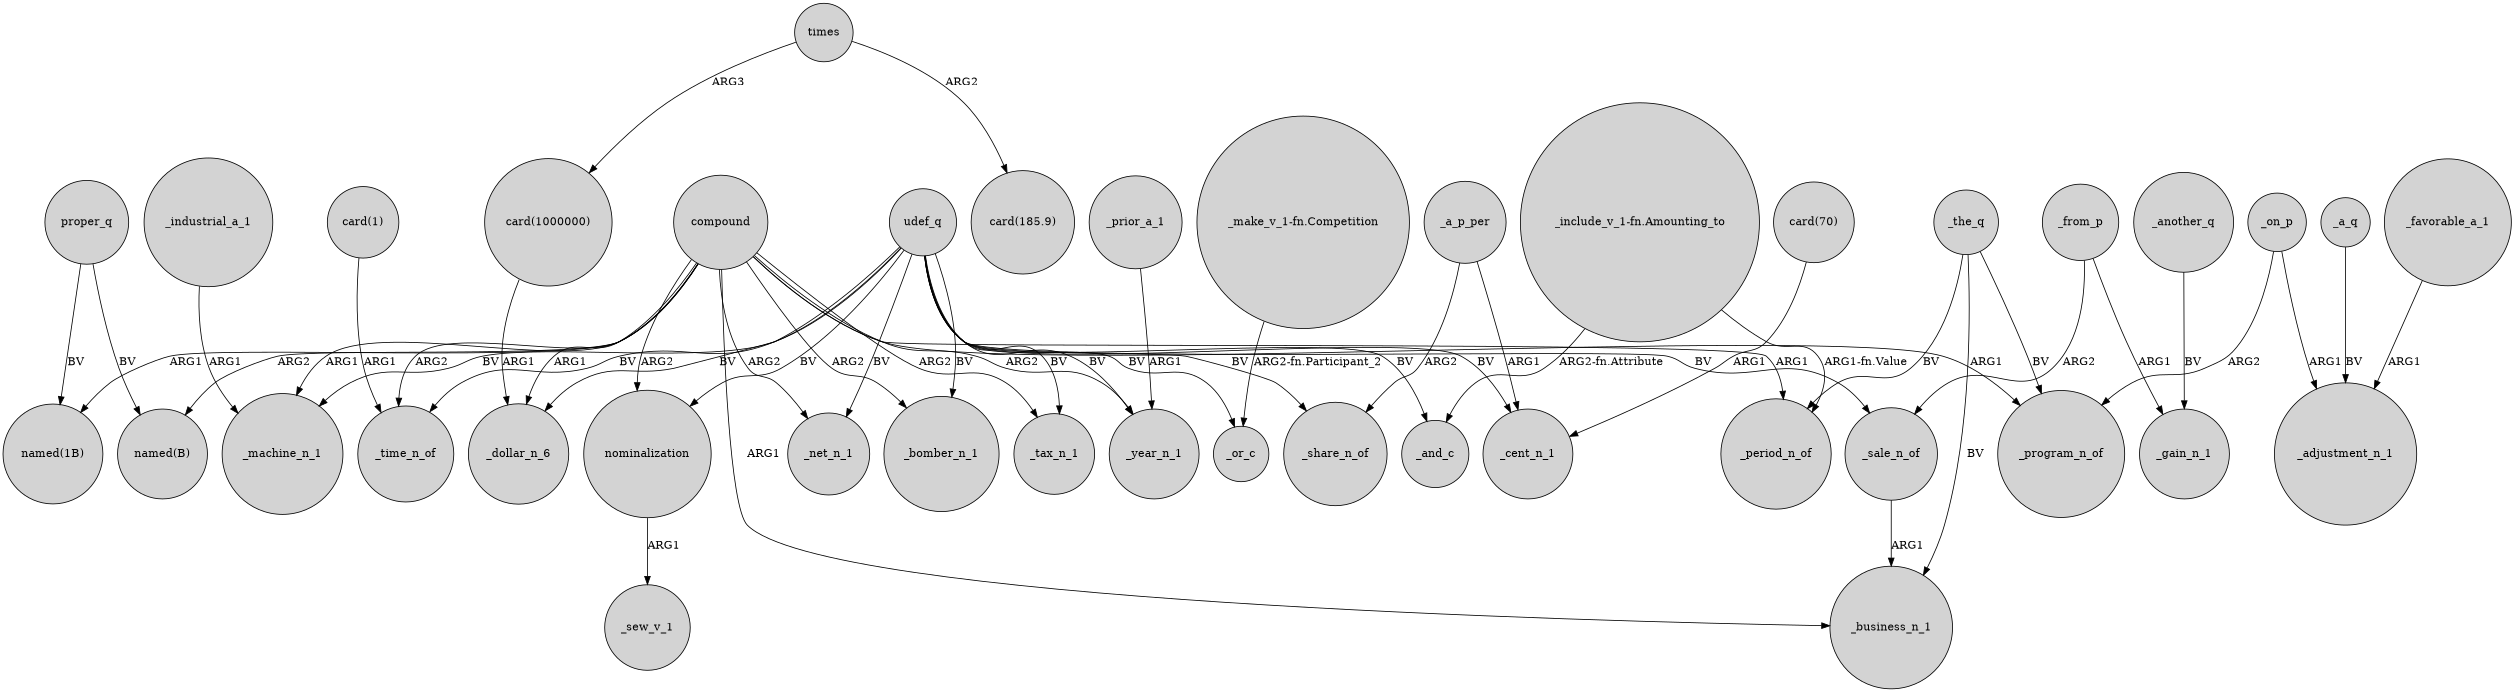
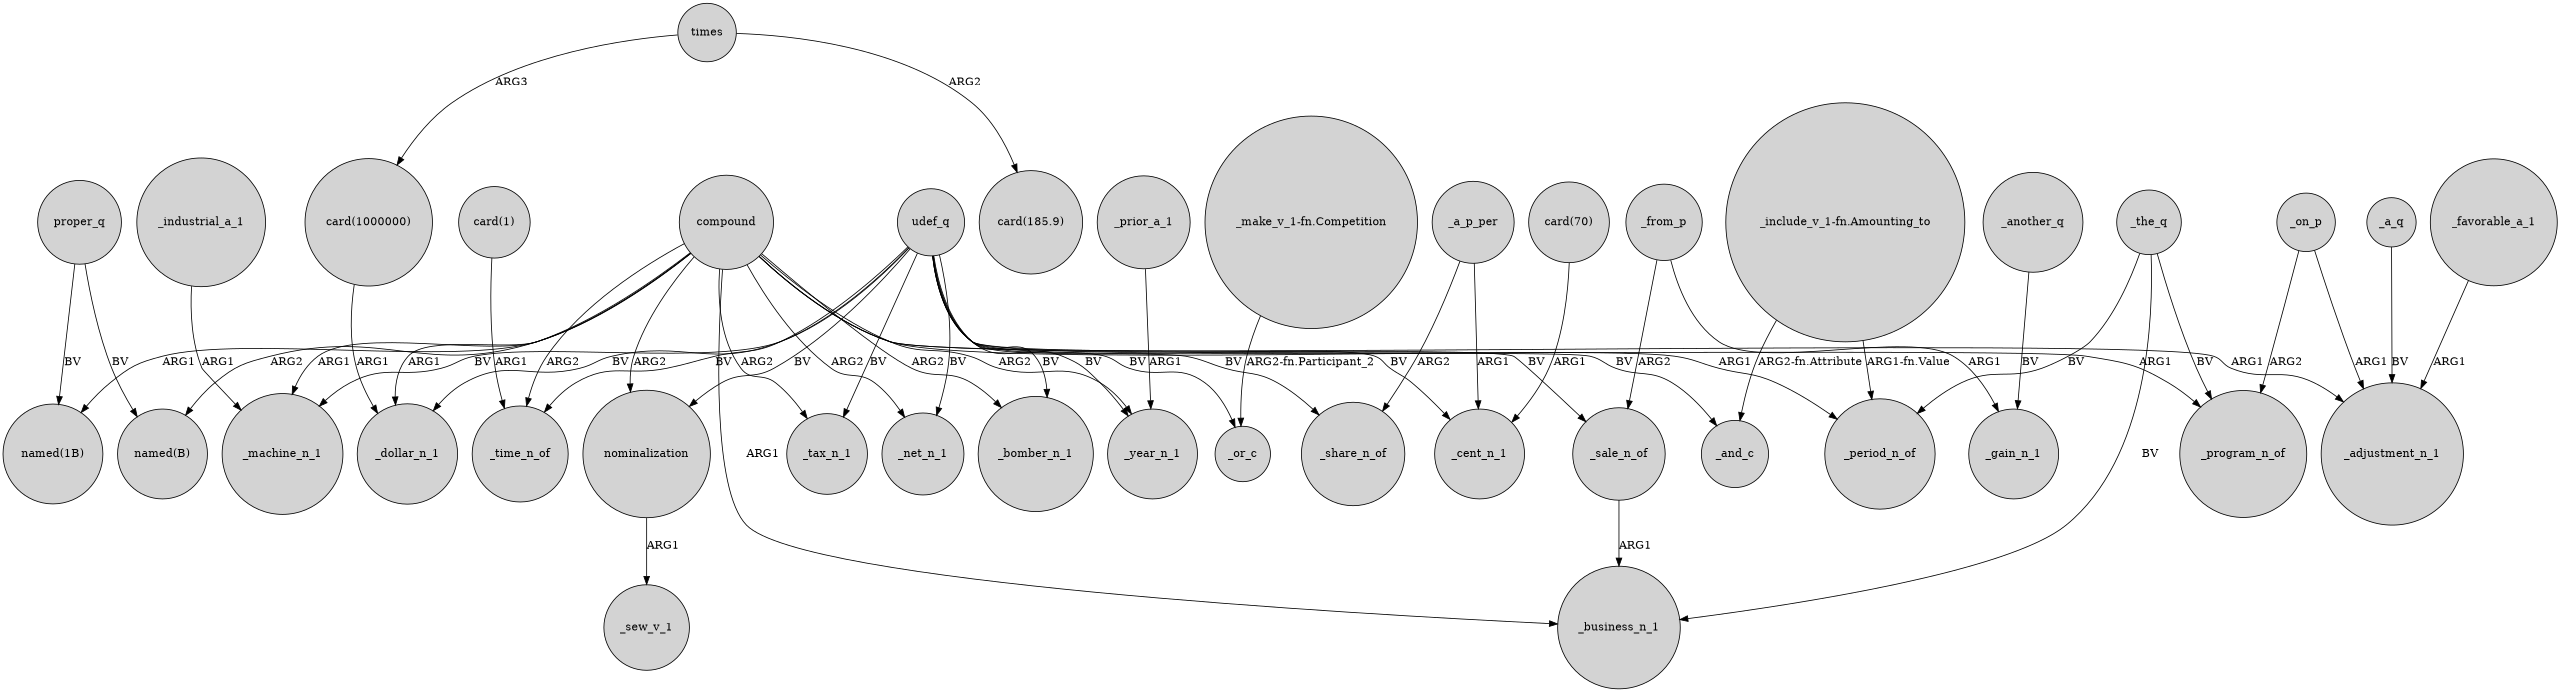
none -> (1540, 349)
(519, 454) -> (407, 454)
